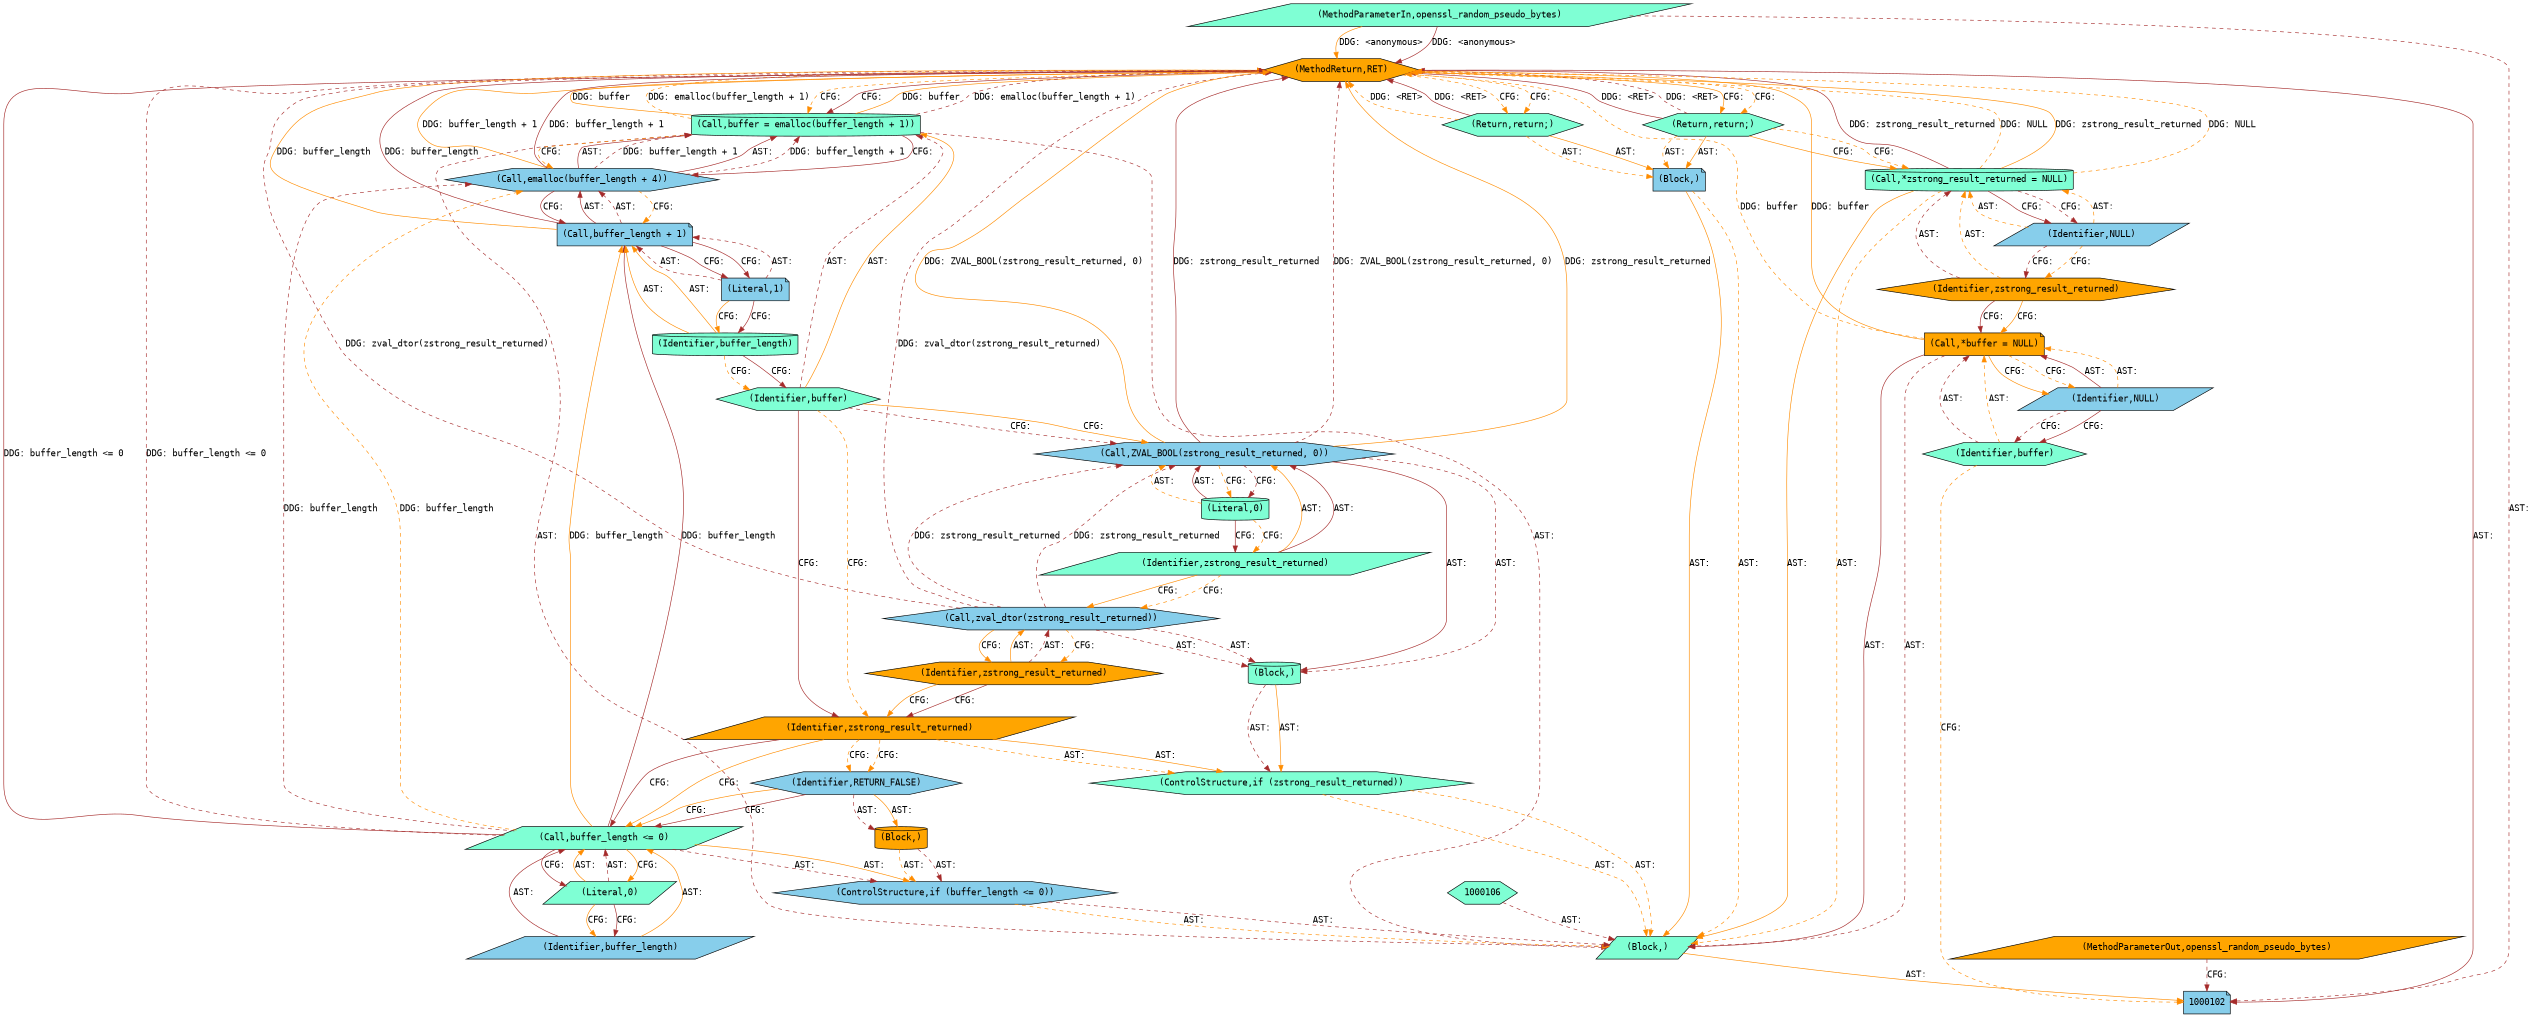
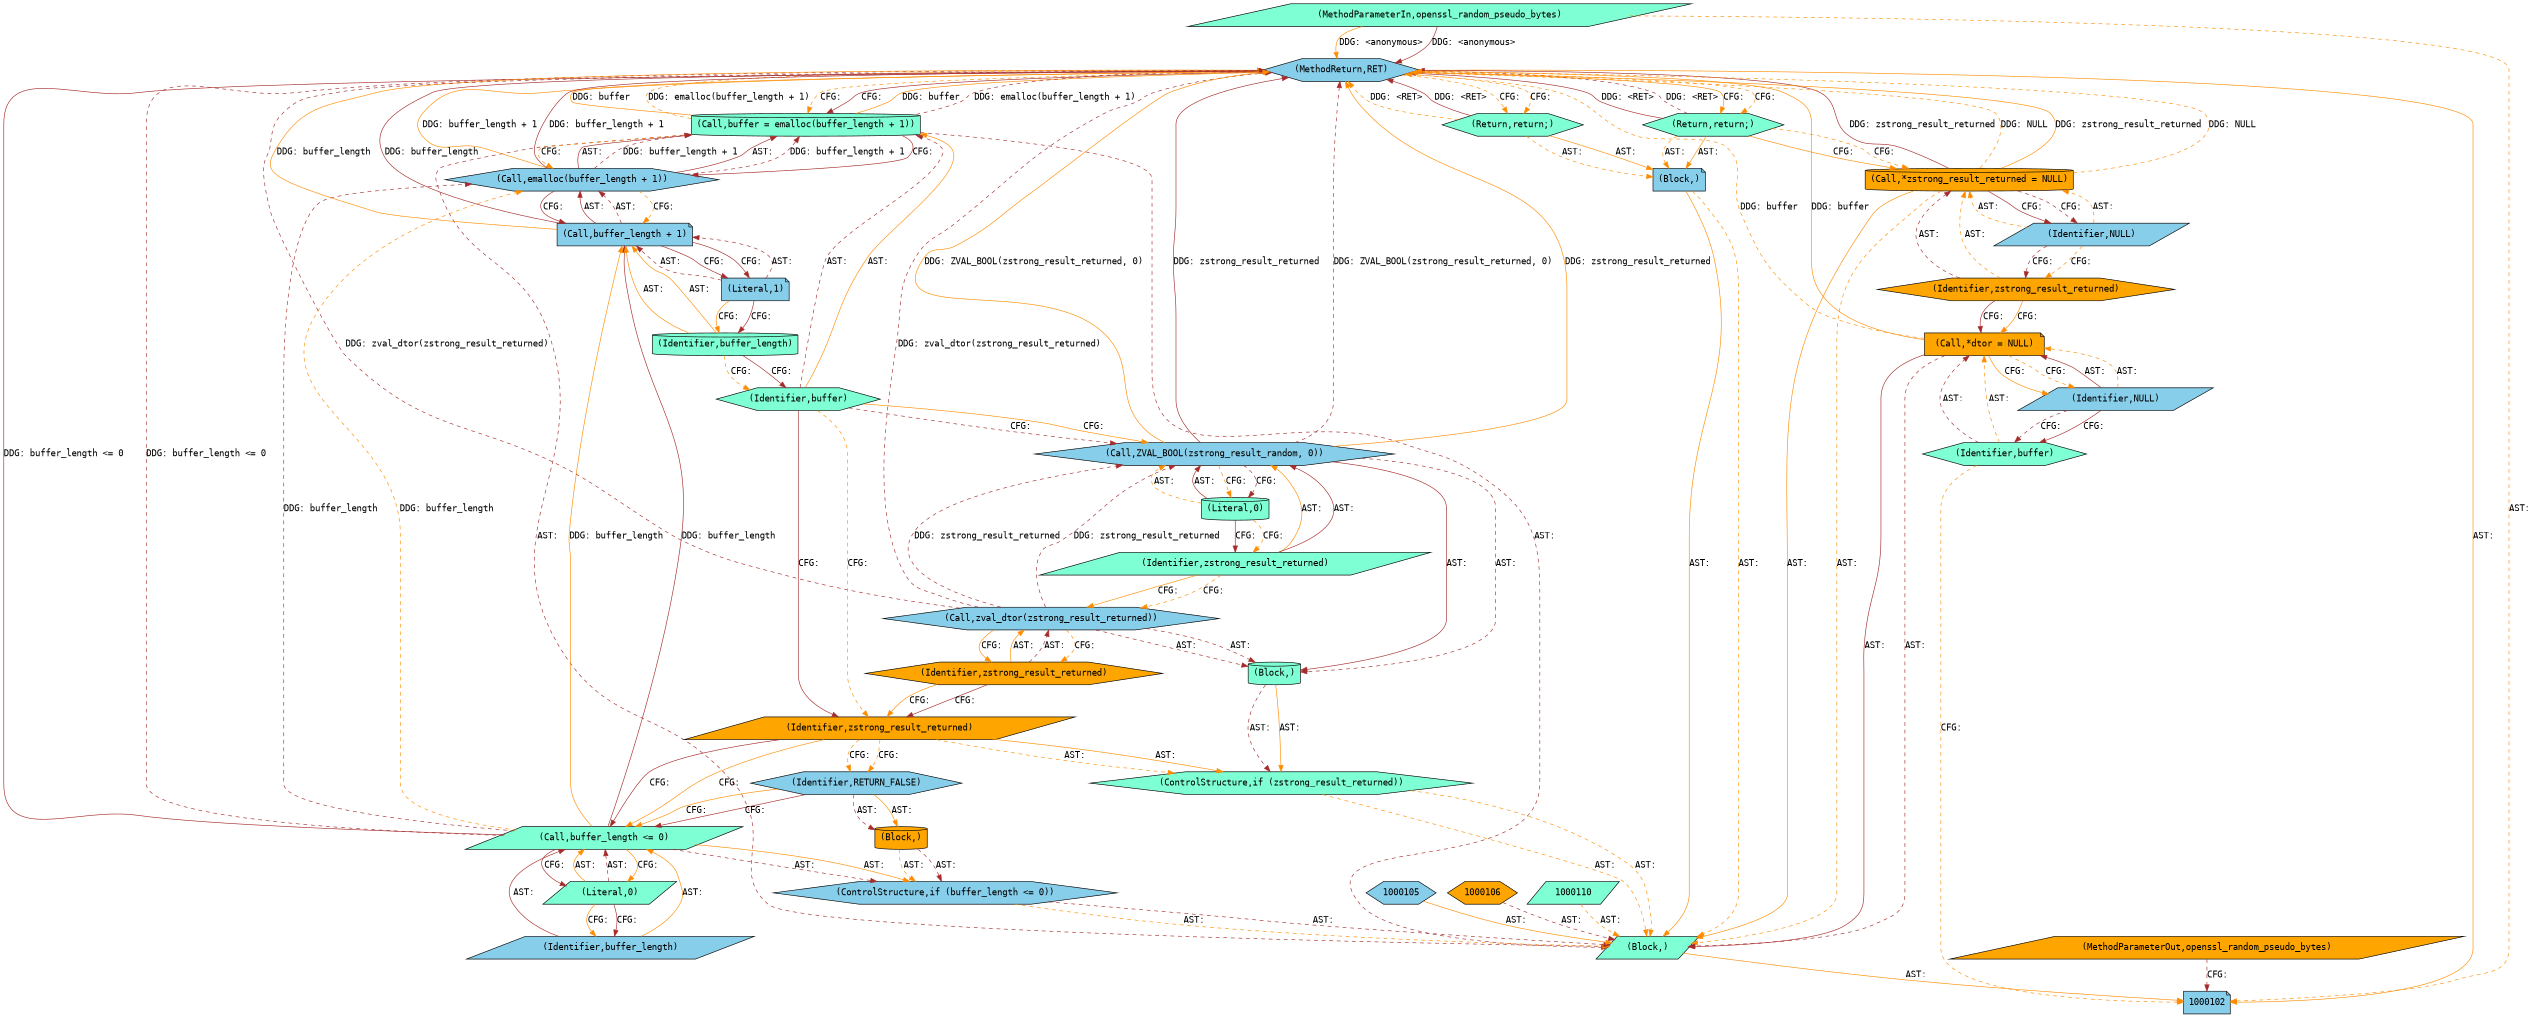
(1341, 70) -> (1341, 70)
(2473, 133) -> (2473, 133)
(582, 180) -> (582, 180)
(1969, 180) -> (1969, 180)
(2509, 211) -> (2509, 211)
(1984, 344) -> (1984, 344)
(1214, 454) -> (1214, 454)
none -> (1401, 893)
(1482, 893) -> (1482, 893)
none -> (1573, 893)
